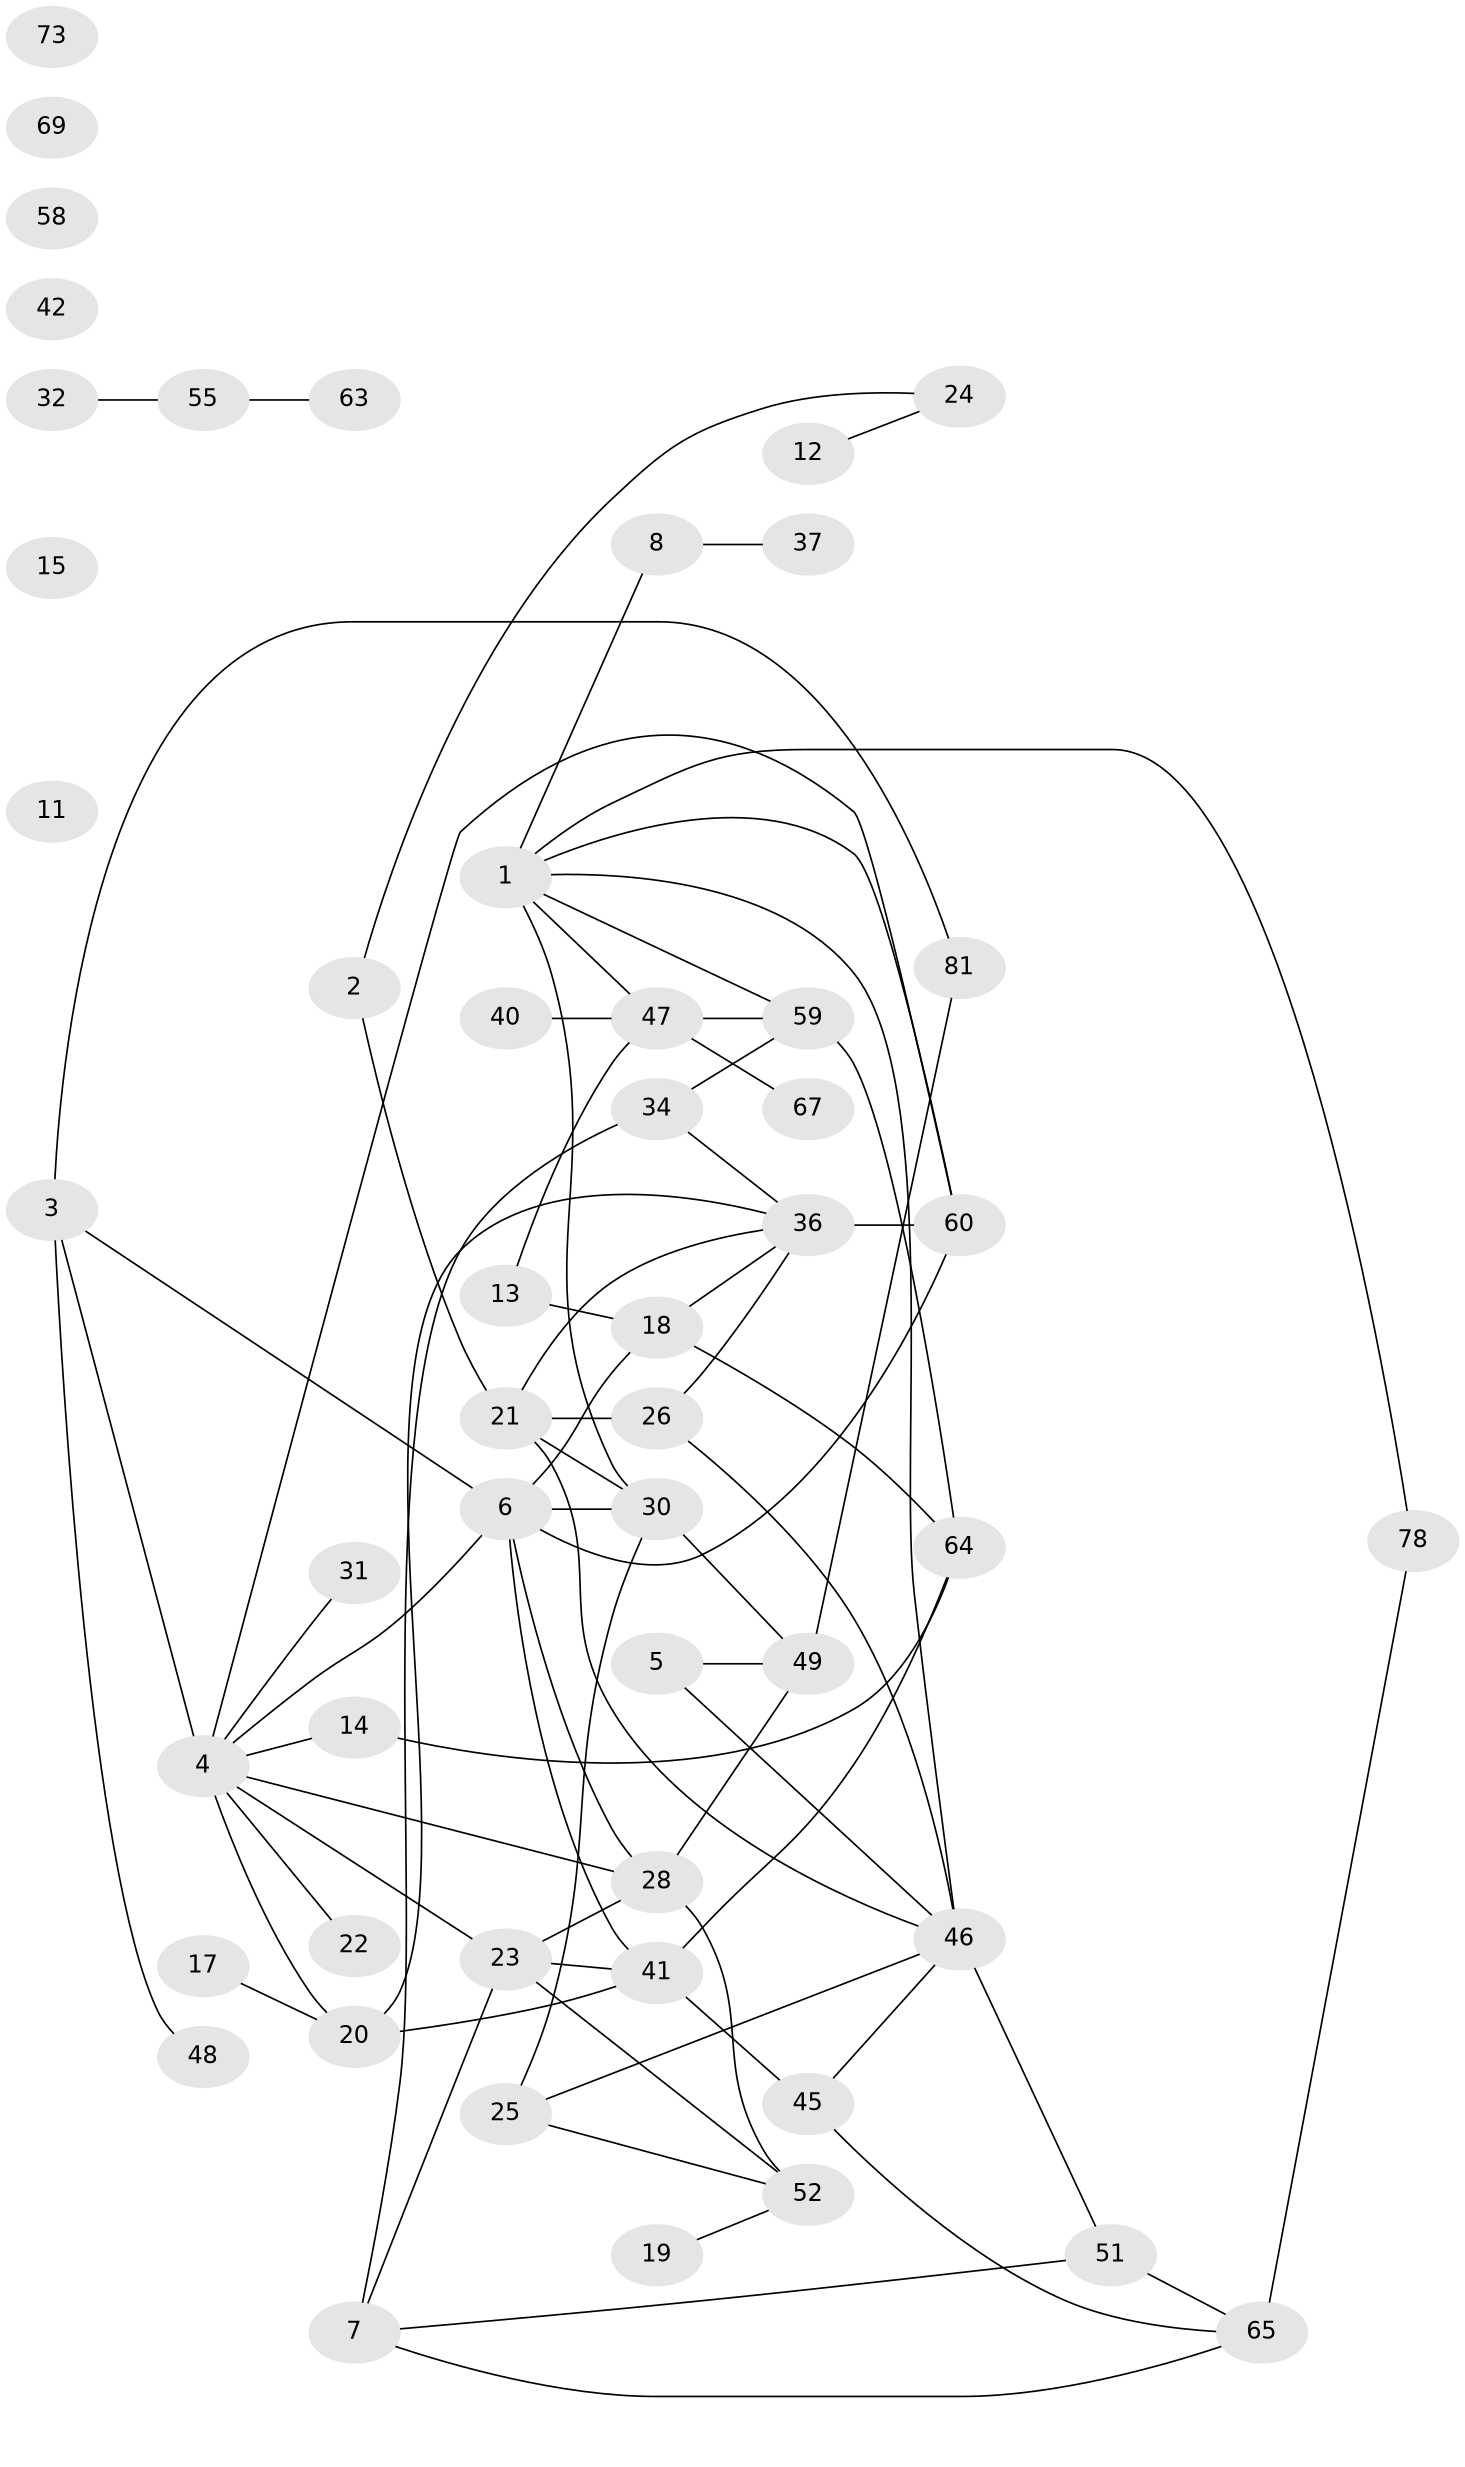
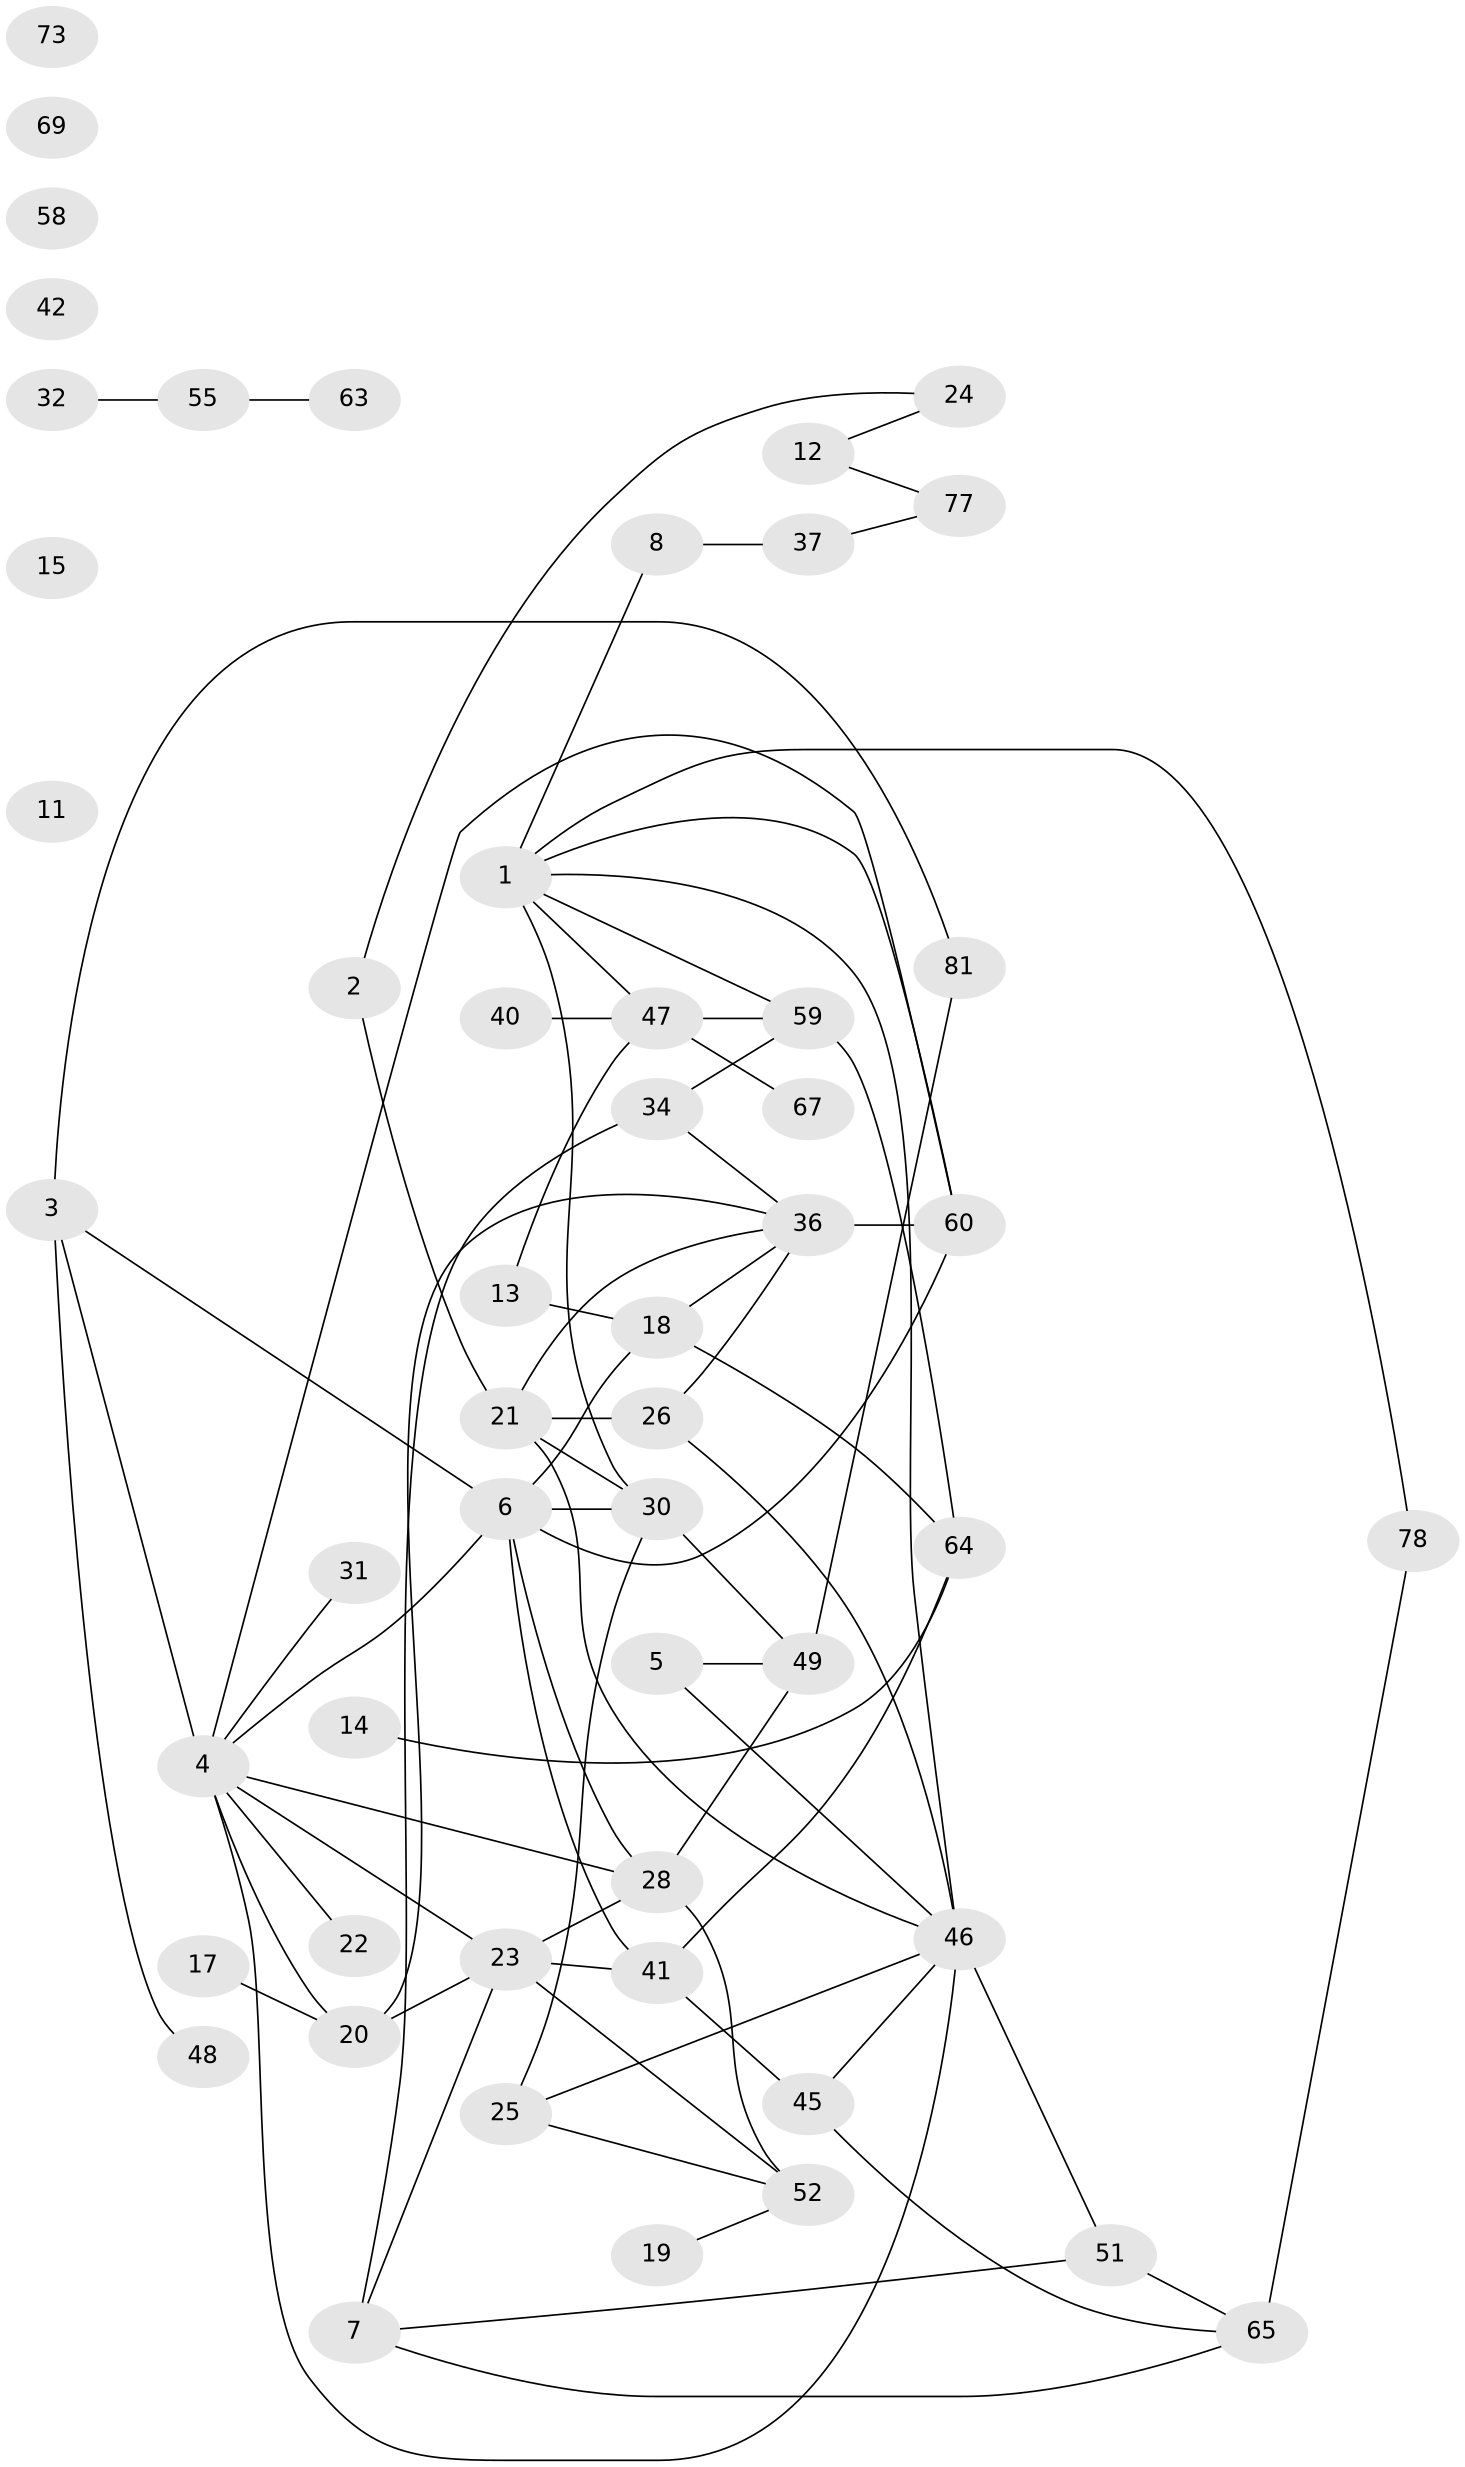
none -> (960, 506)
(279, 1747) -> (483, 2460)
(509, 2014) -> (430, 1998)
